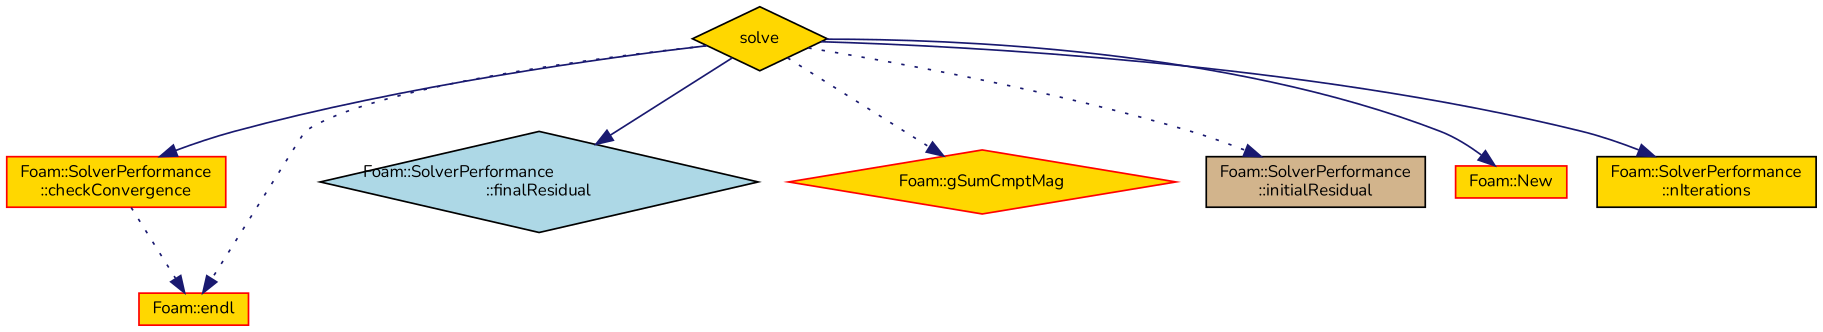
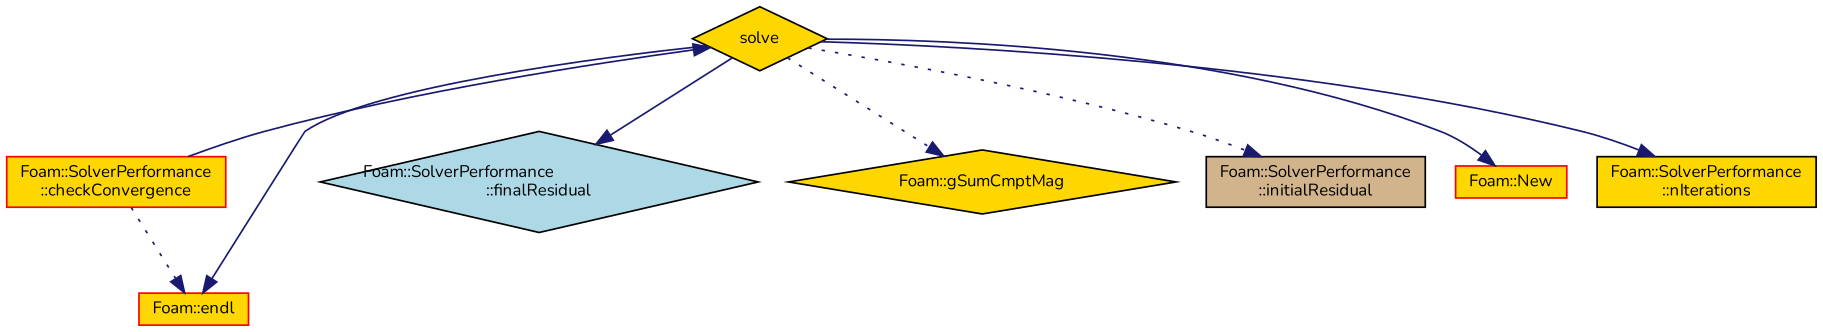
(319, 111) -> (438, 92)
(320, 124) -> (298, 142)
(982, 182) -> (982, 182)
